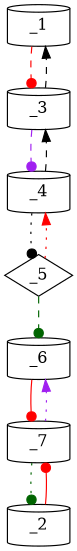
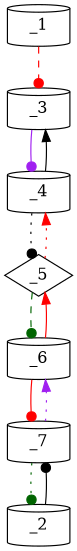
(46, 73) -> none
(31, 146) -> (31, 146)
(46, 156) -> (46, 156)
none -> (46, 321)
(46, 488) -> (46, 488)
